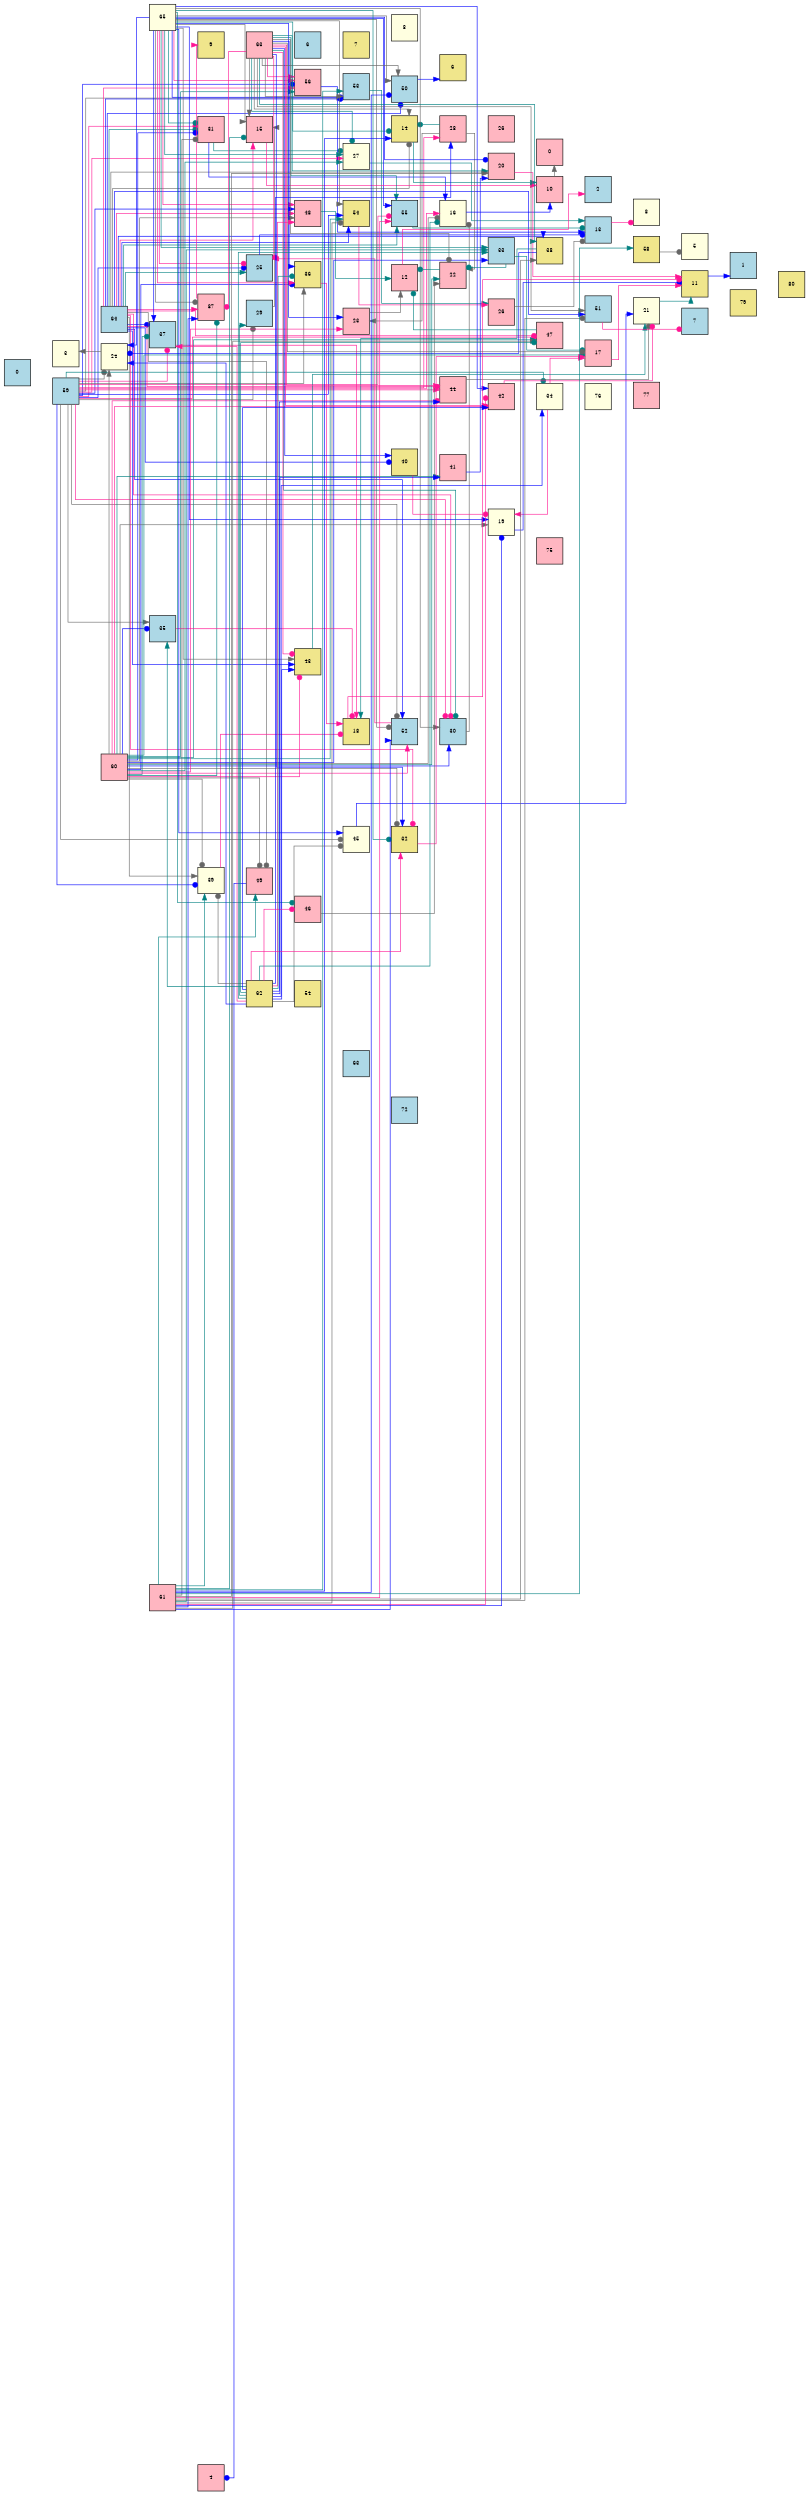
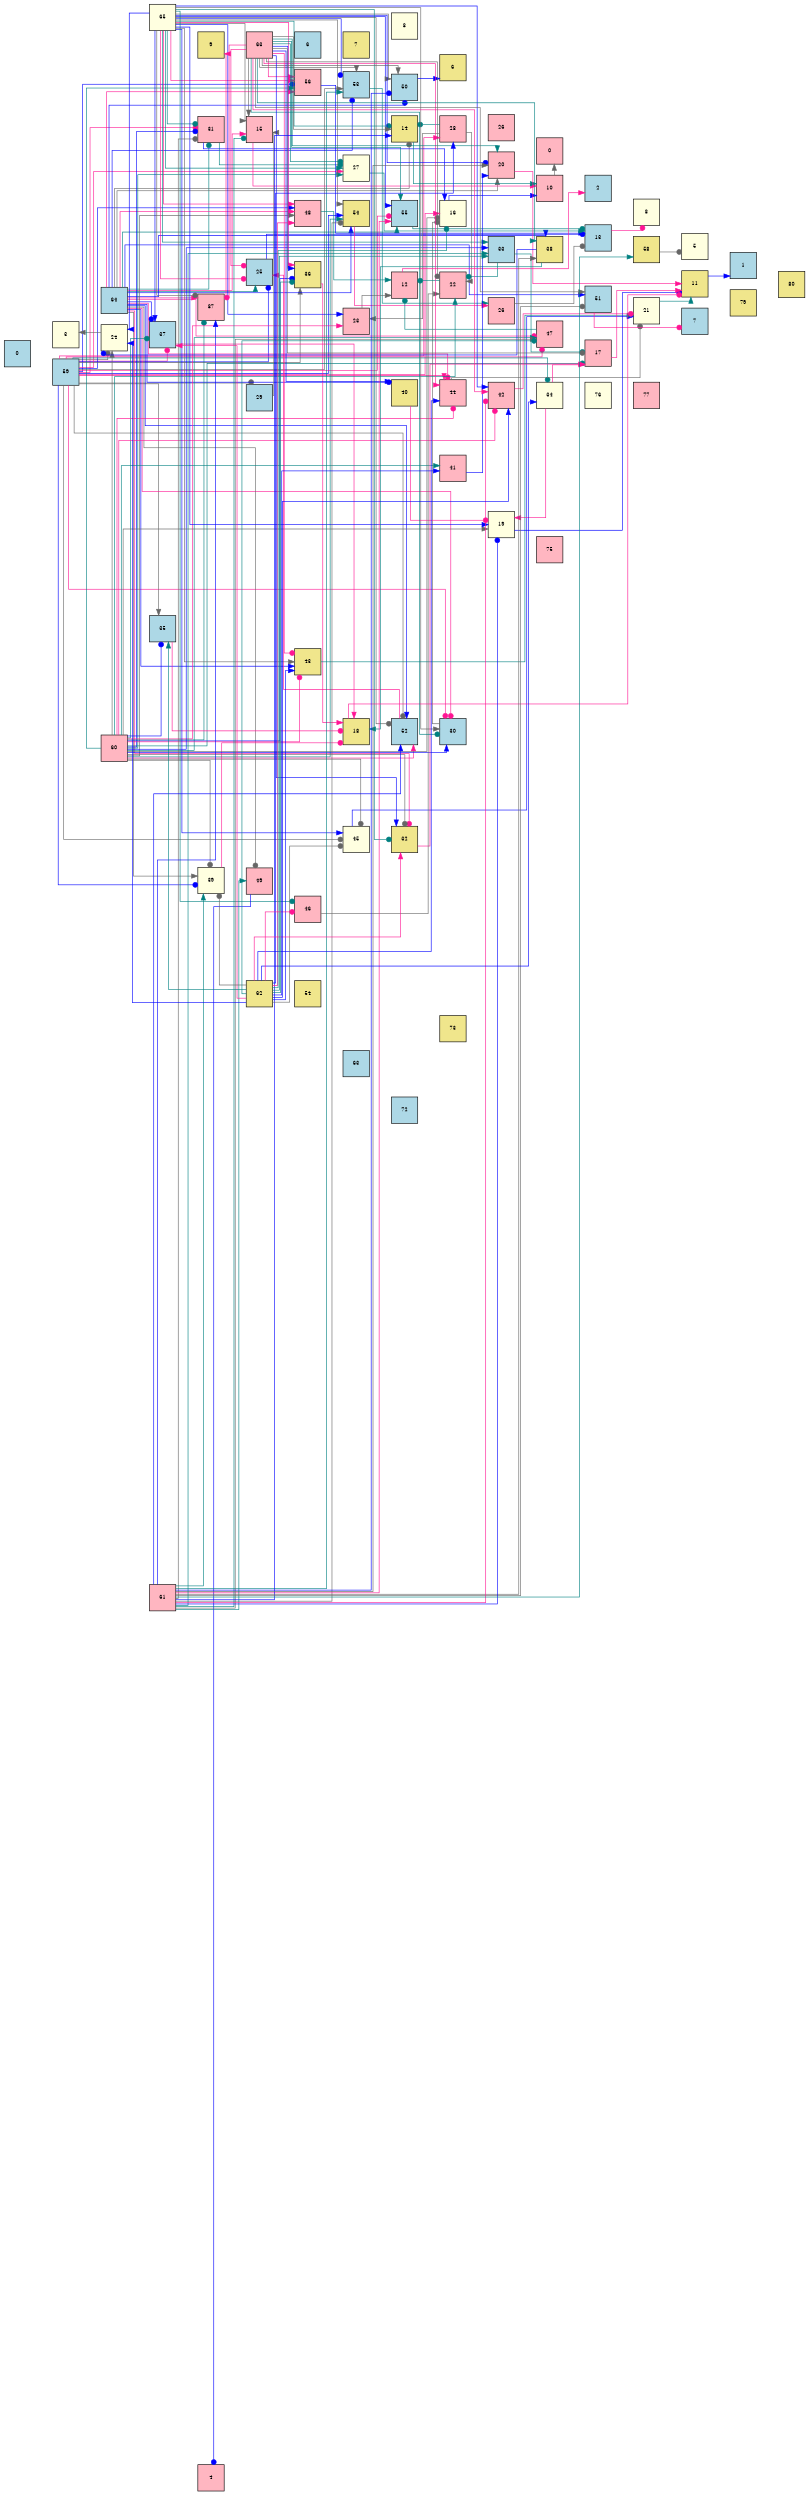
(239, 663) -> none
(260, 782) -> (275, 759)
none -> (453, 1029)
